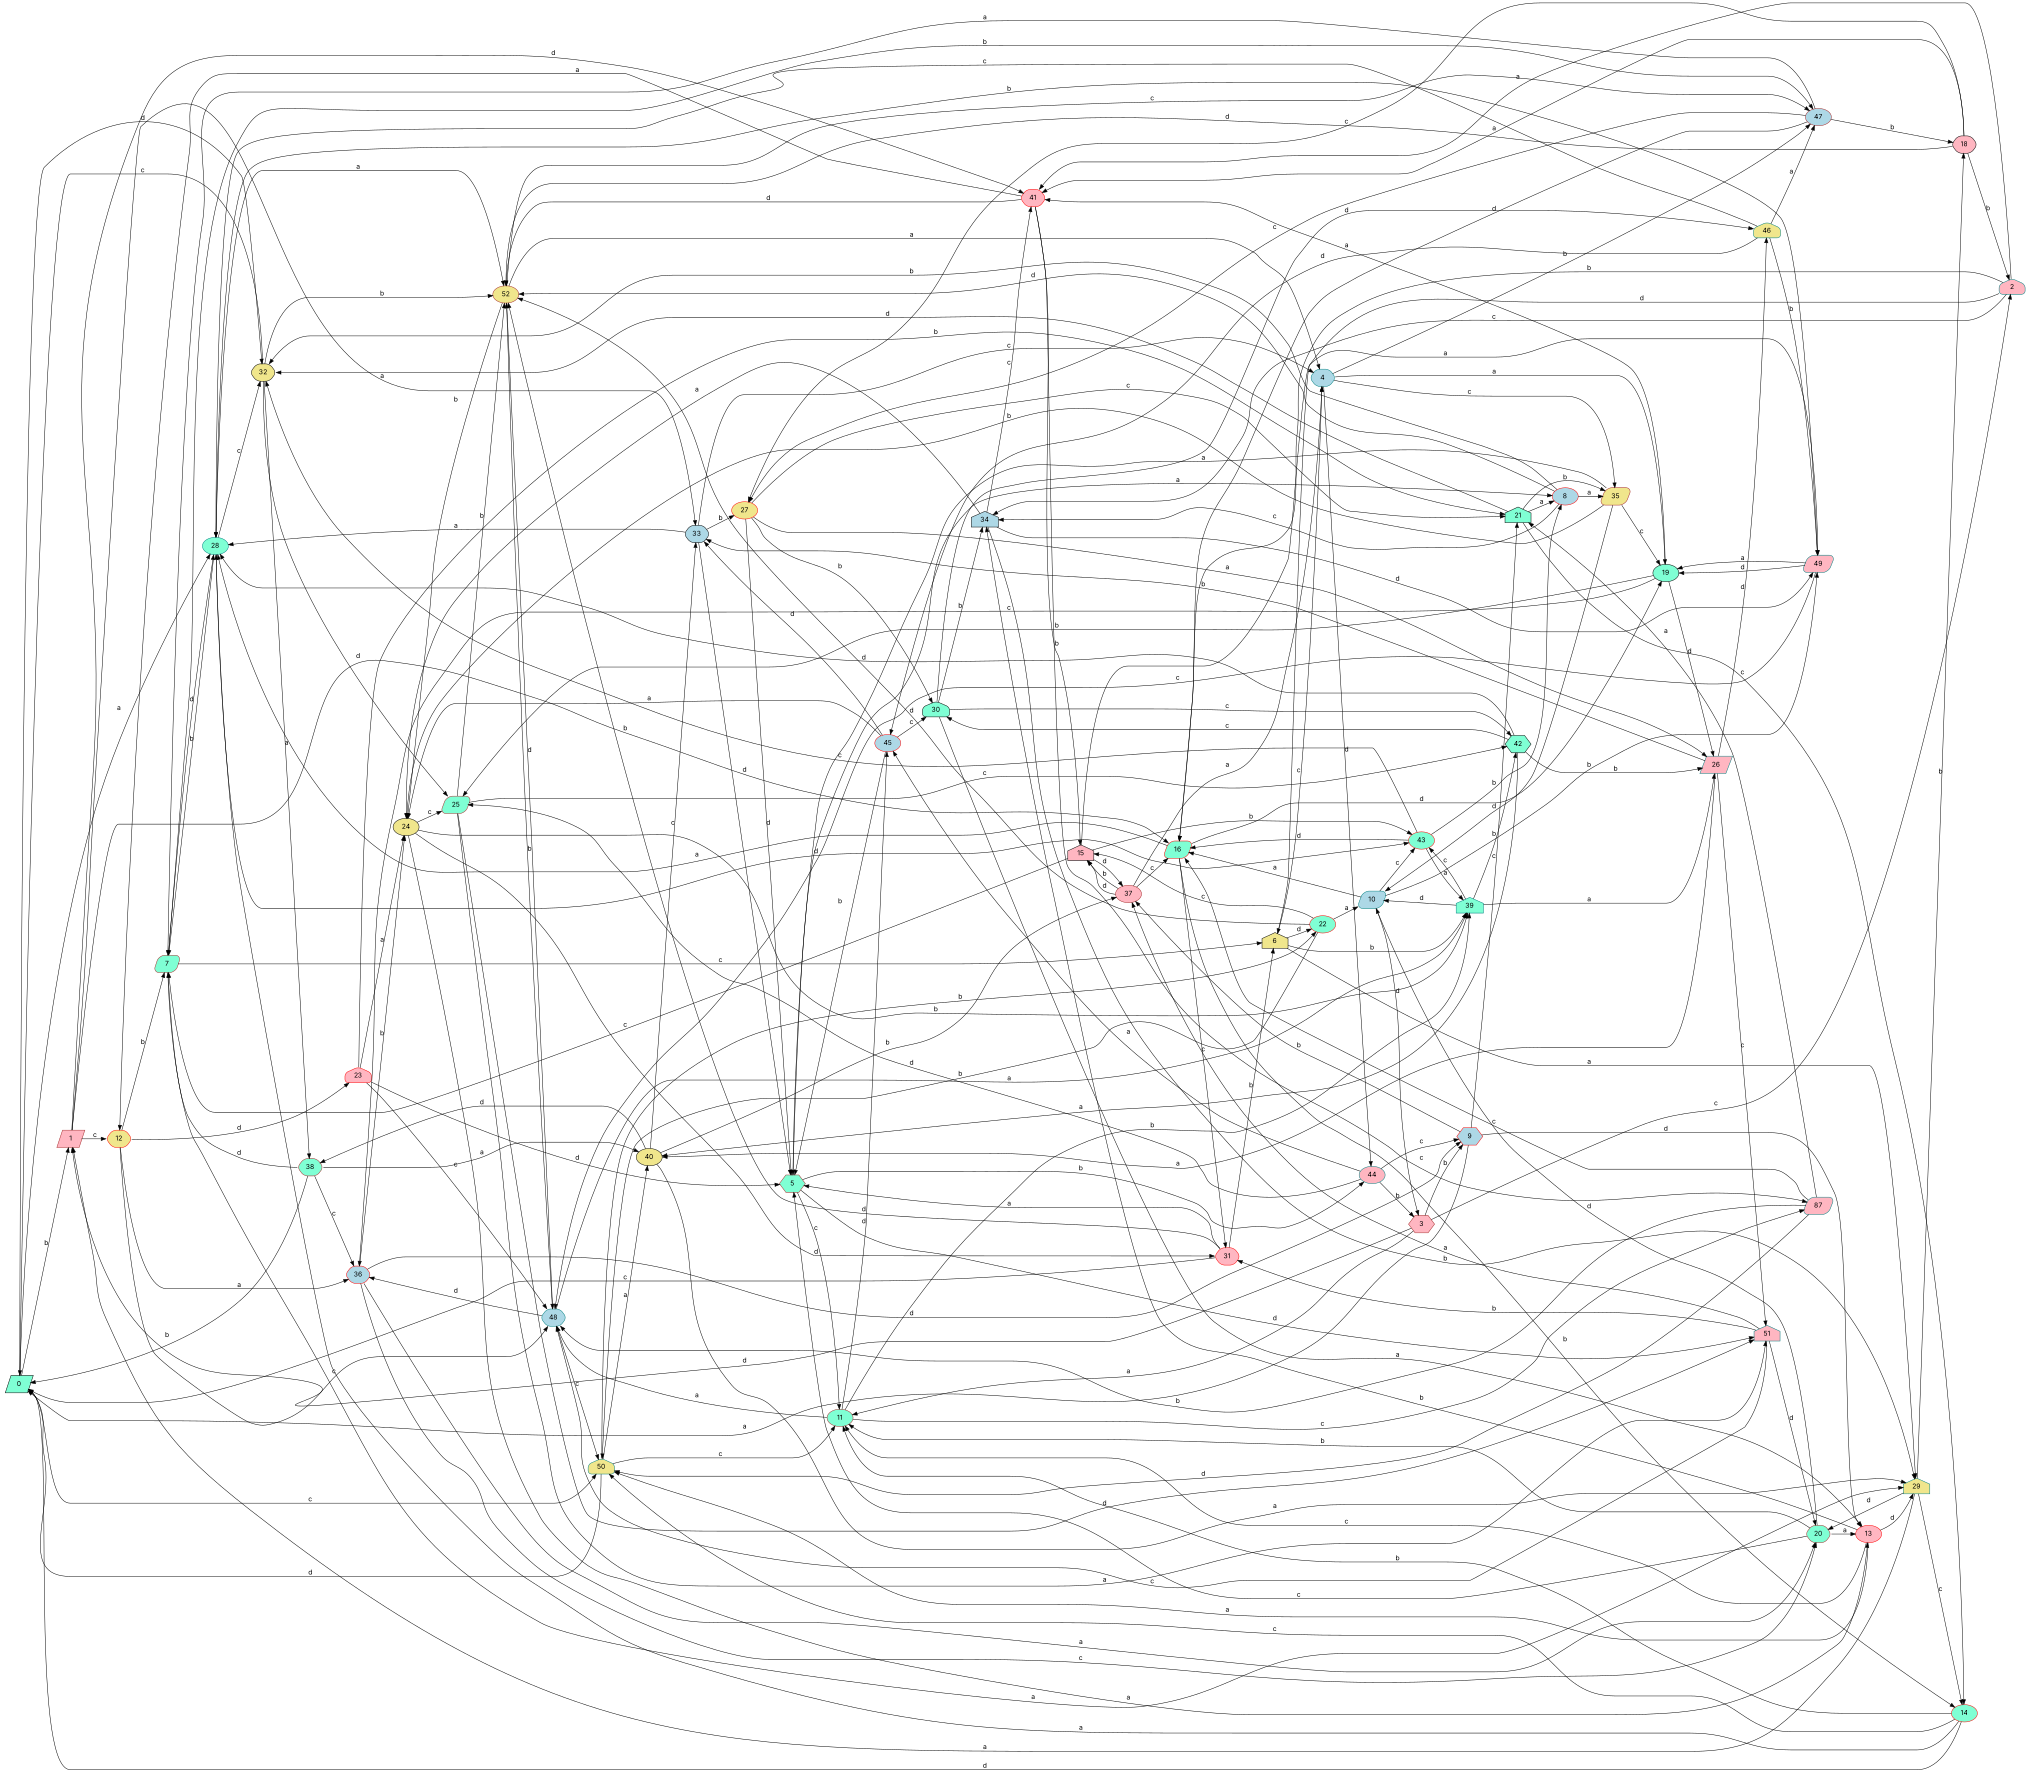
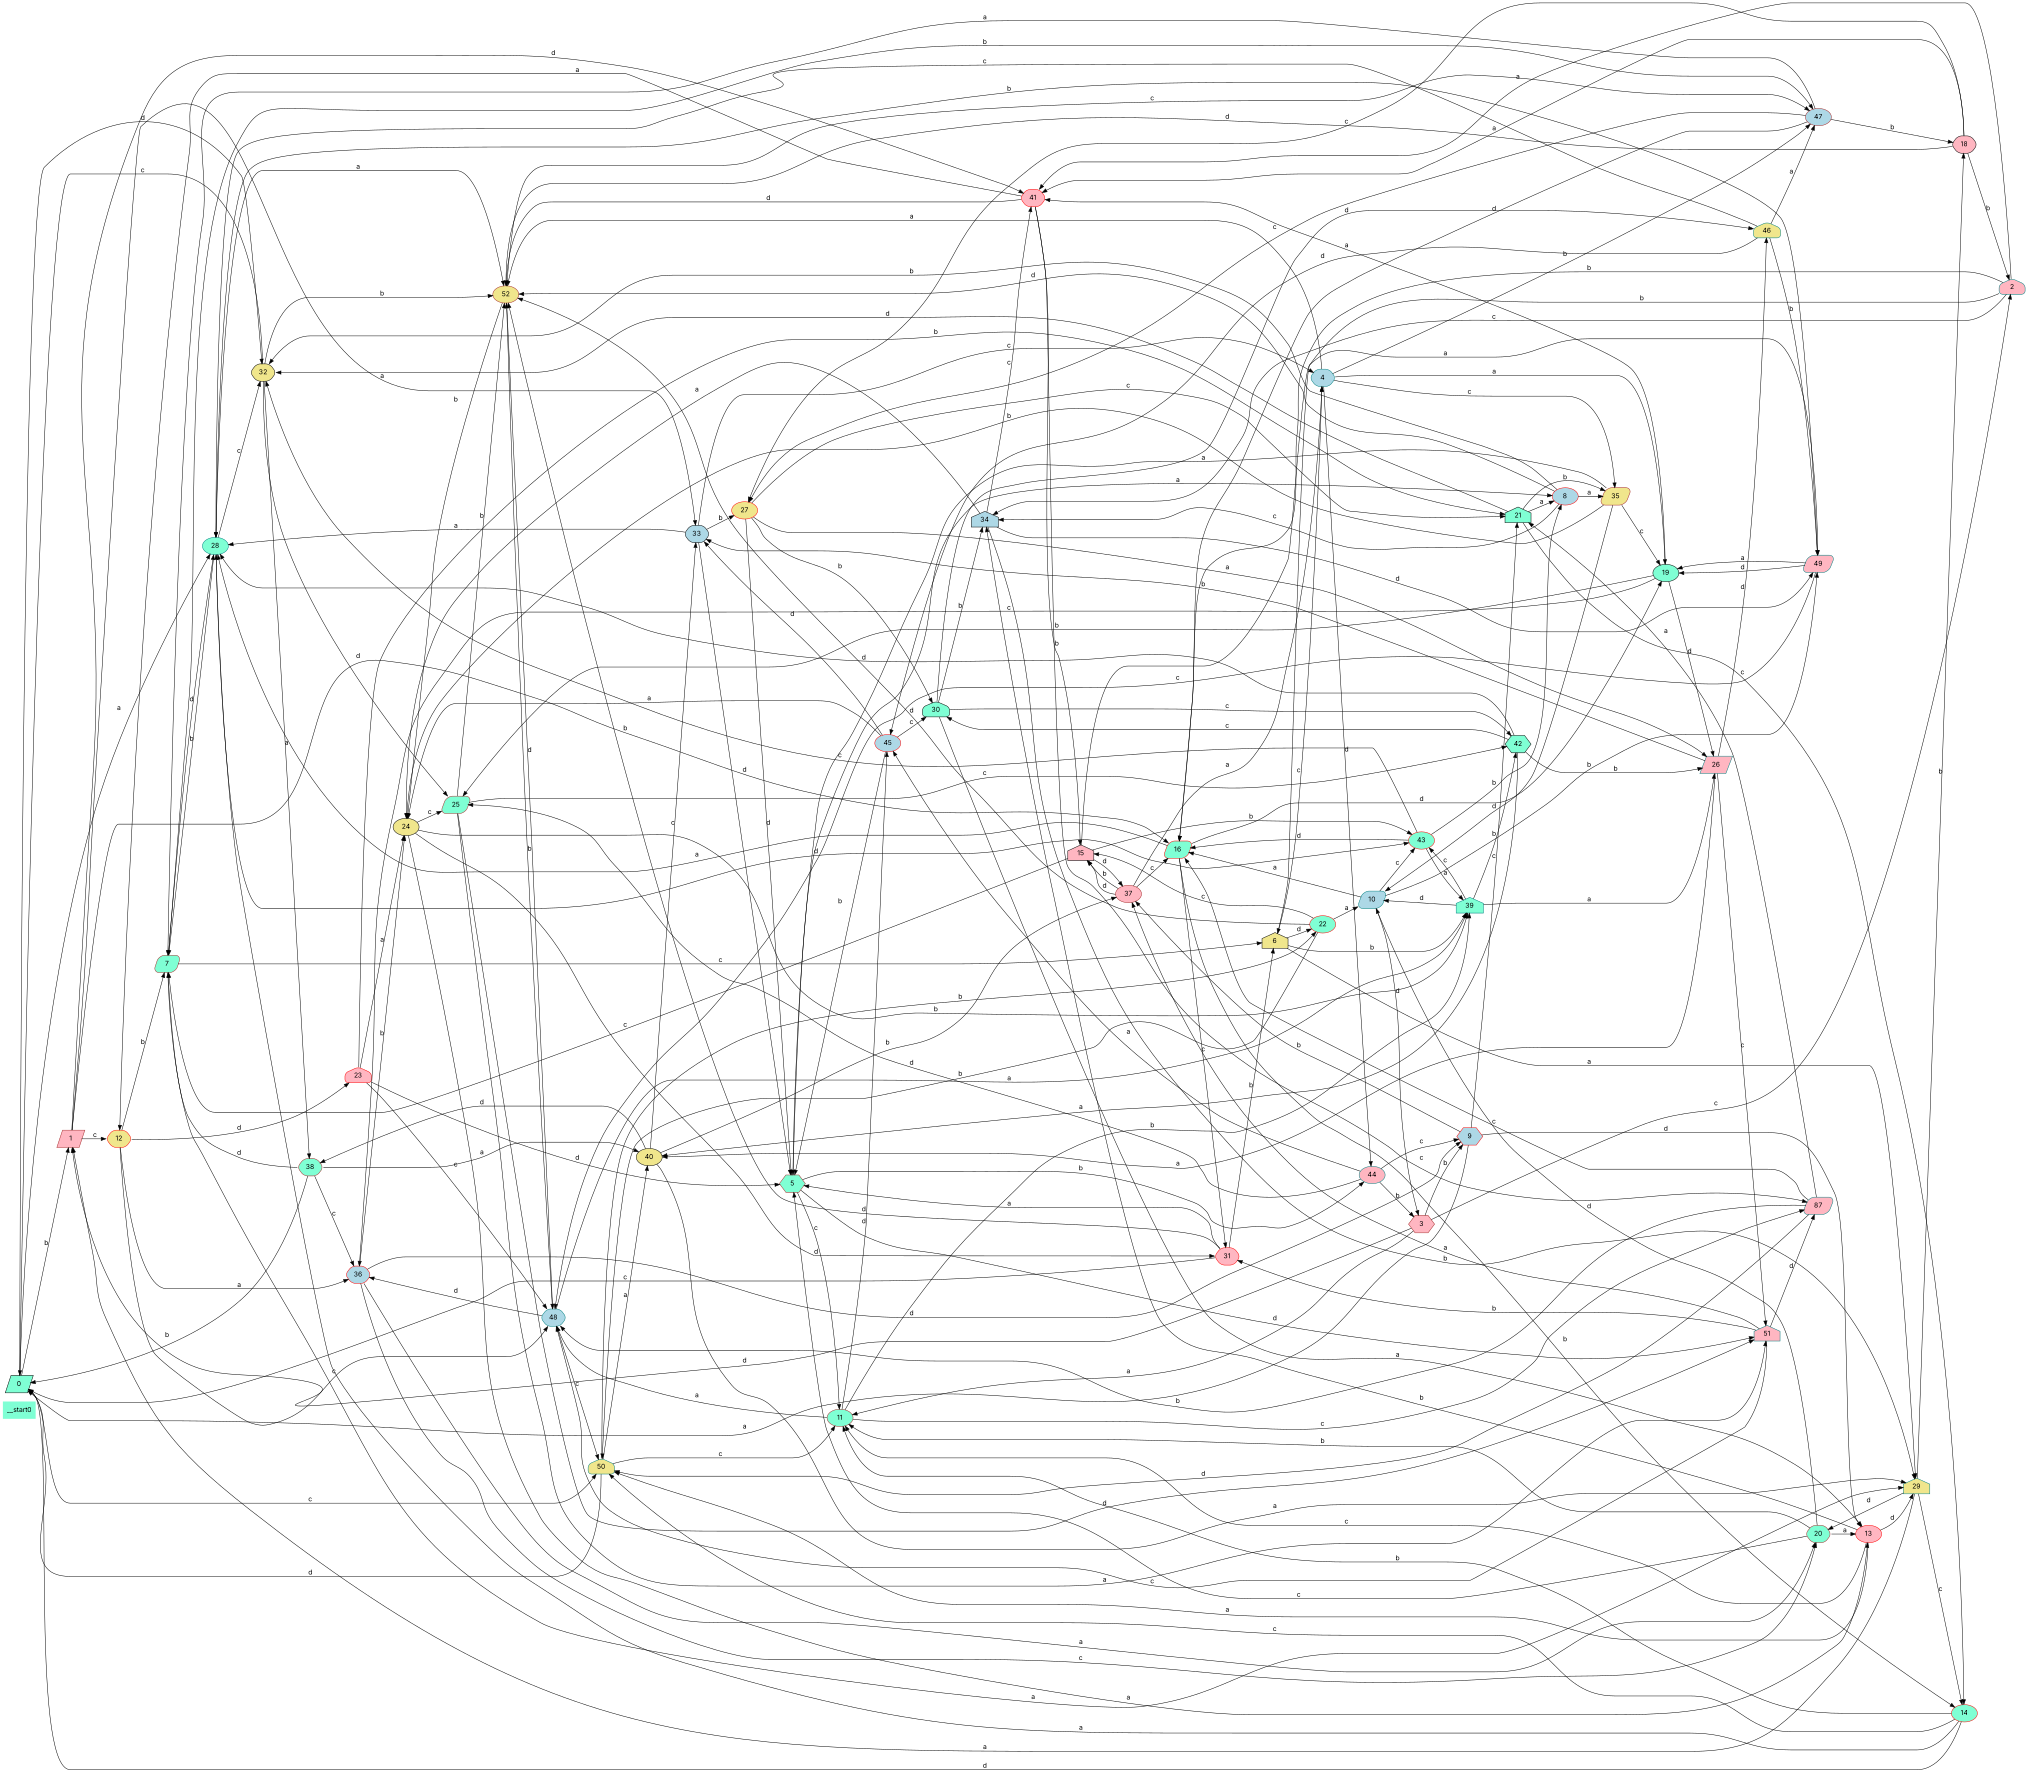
(937, 239) -> (943, 220)
(1642, 299) -> (1642, 299)
none -> (19, 1410)
(1792, 1431) -> (1791, 1273)
